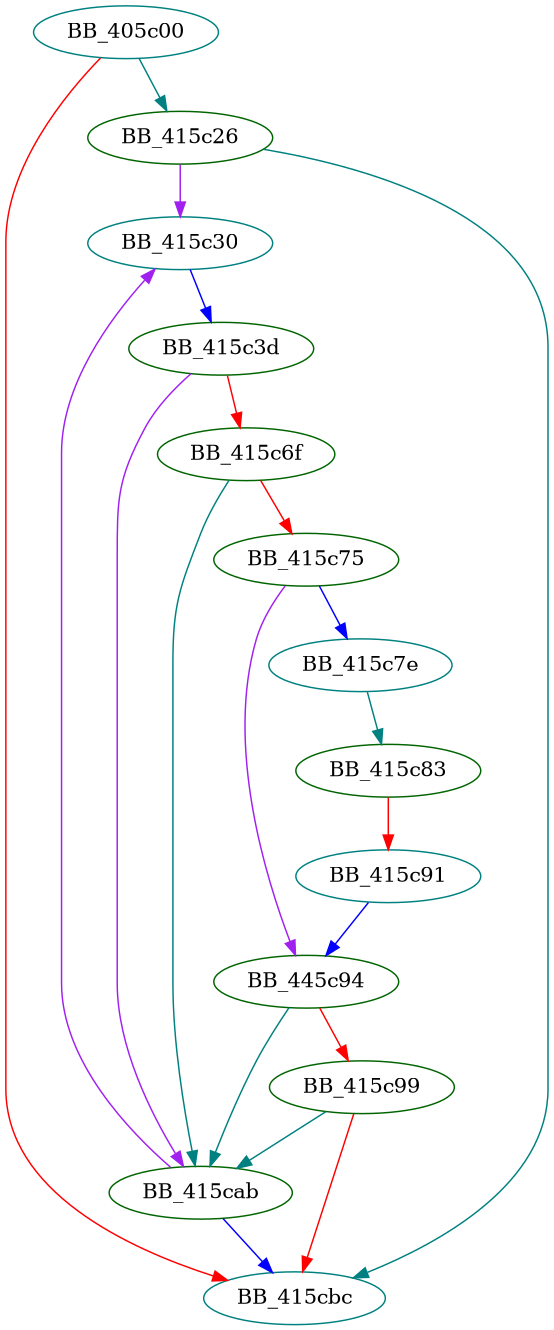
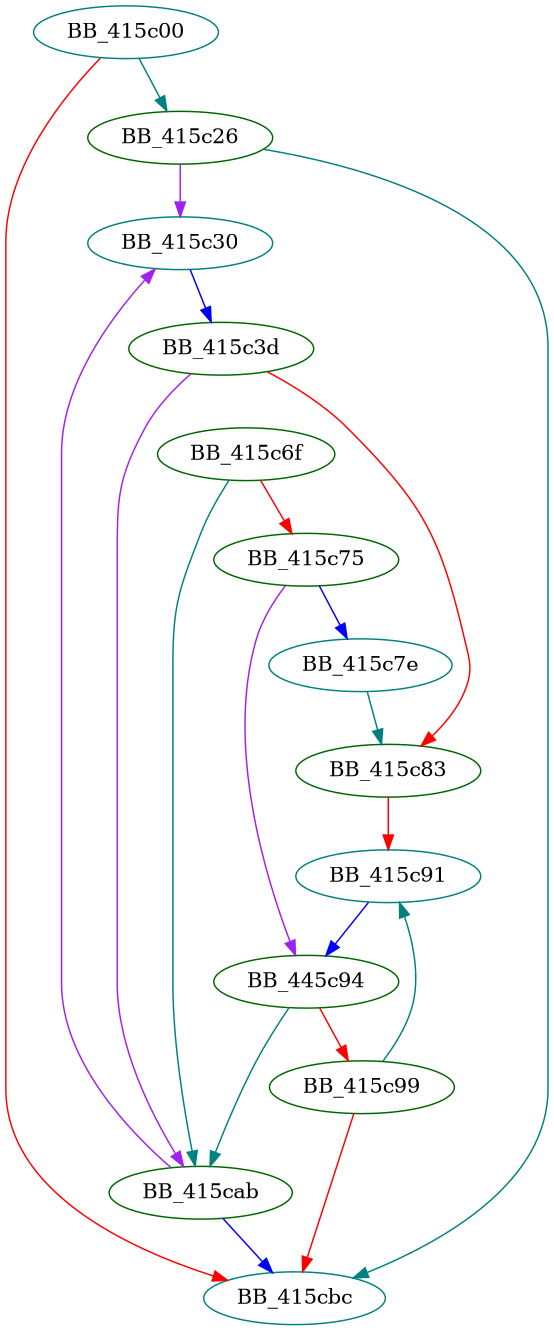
(126, 32) -> (126, 32)
(232, 395) -> (428, 528)
(287, 1136) -> (415, 992)
